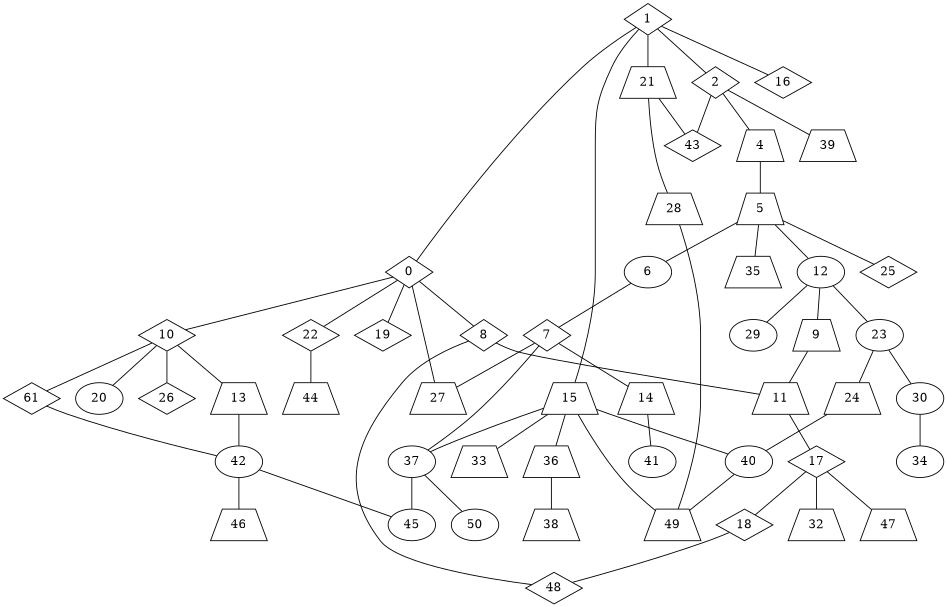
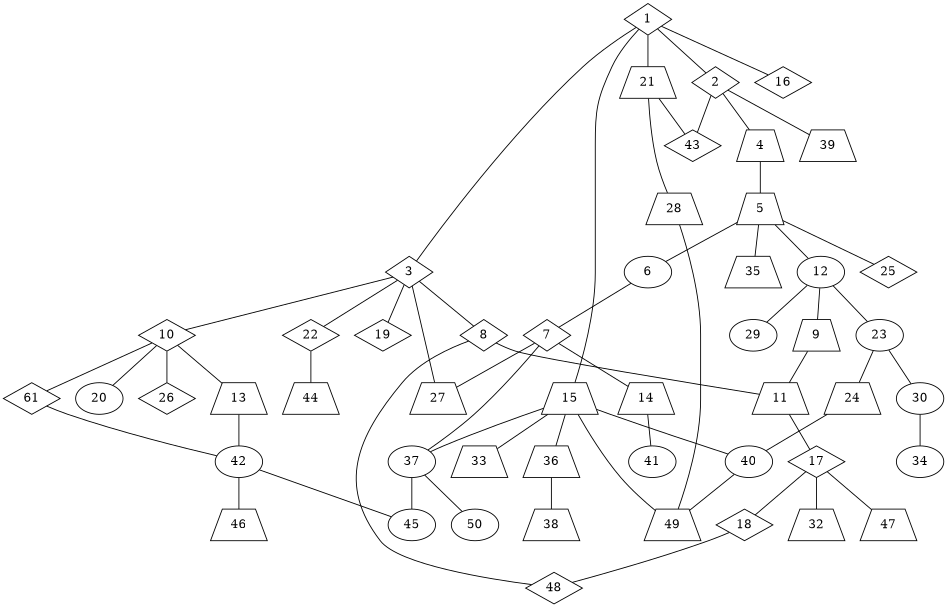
(409, 272) -> (409, 272)
